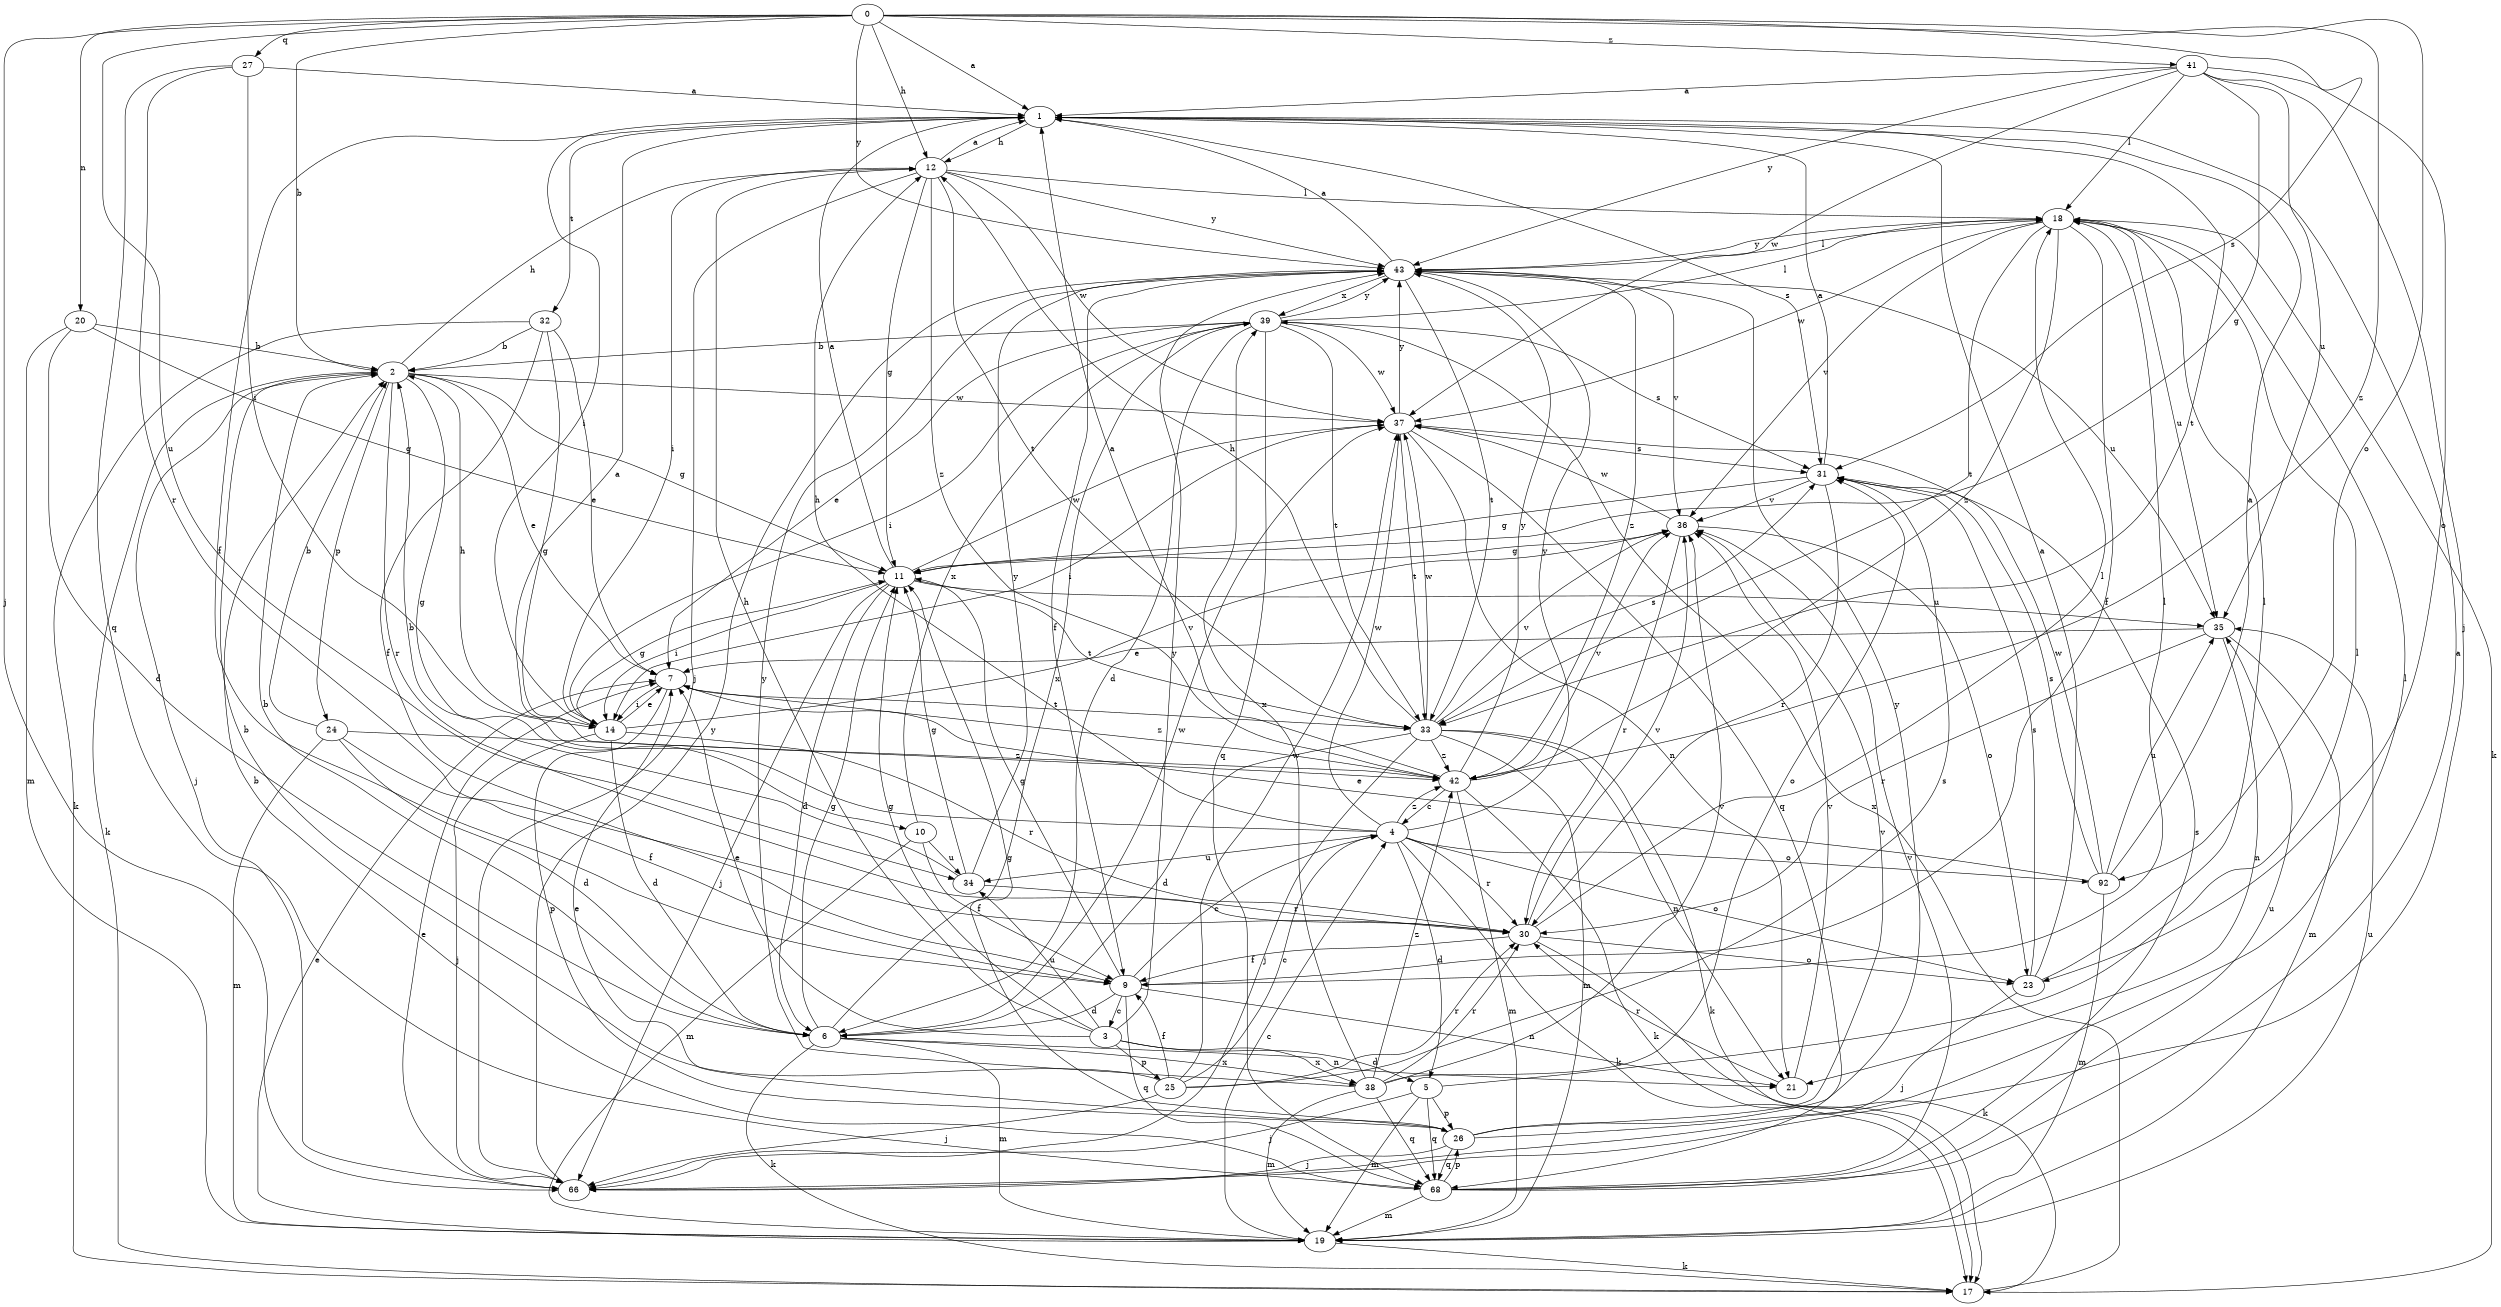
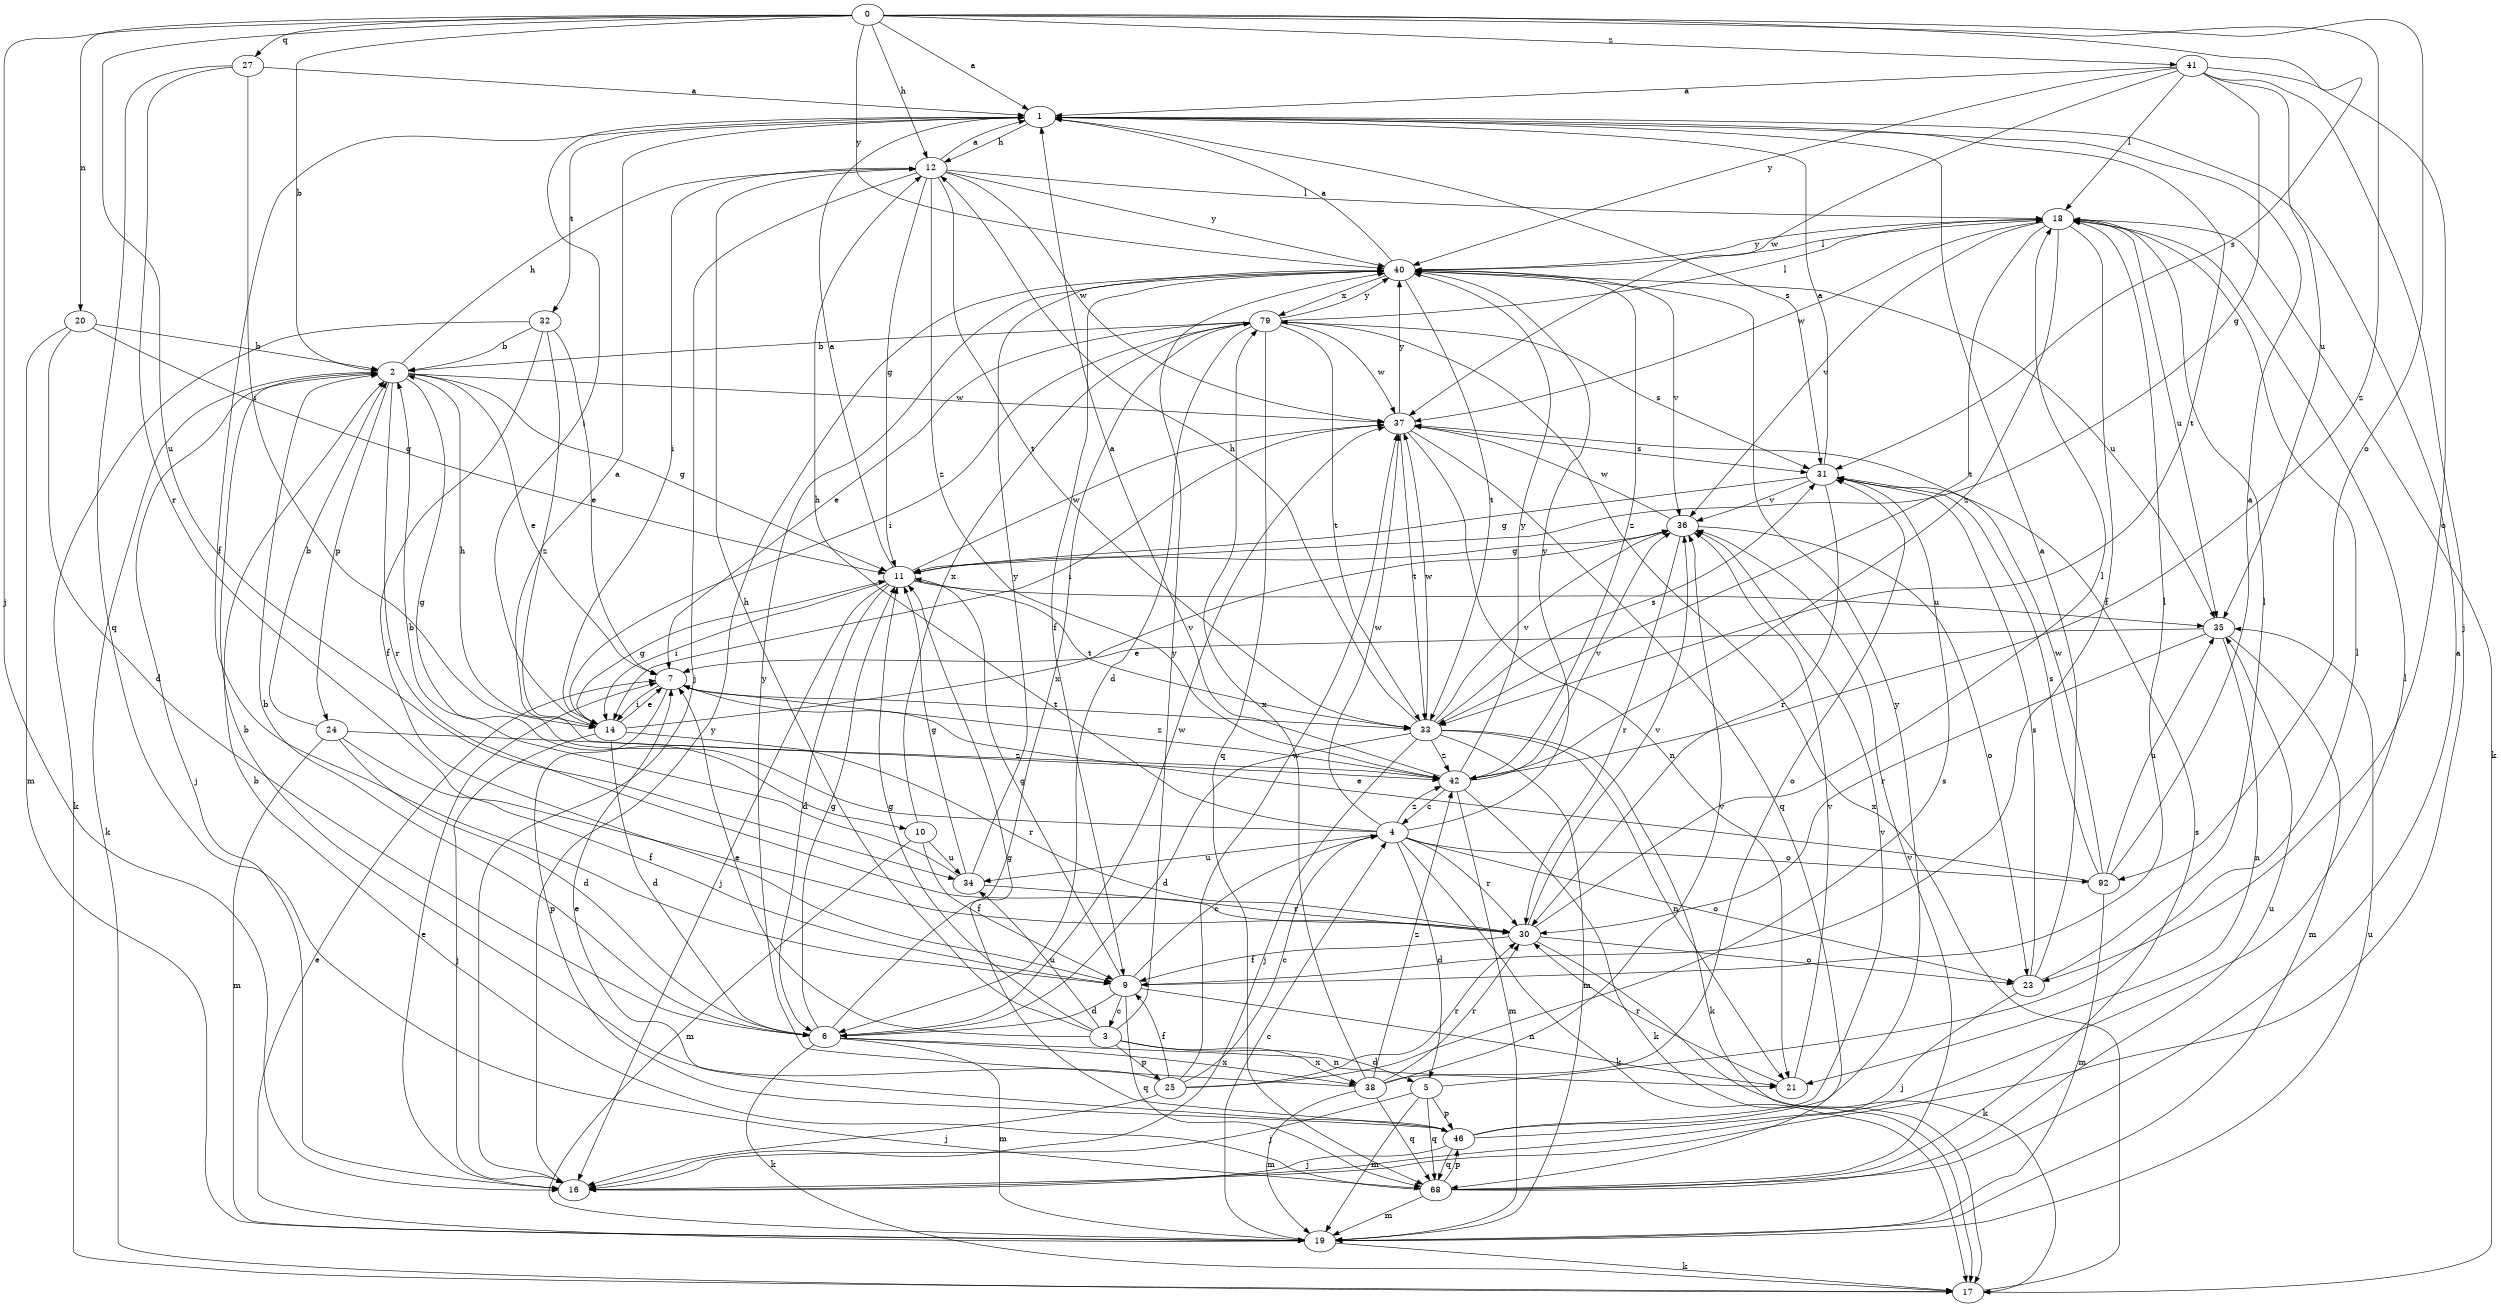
(1399, 270) -> (1399, 270)
(1265, 321) -> (1265, 321)
(546, 551) -> (545, 551)
(1459, 1139) -> (1459, 1139)
(574, 1190) -> (574, 1190)
